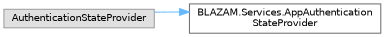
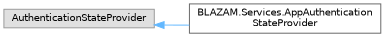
(167, 12) -> (177, 25)
